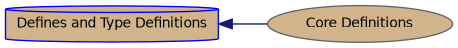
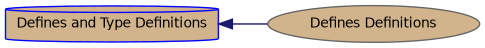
(360, 24) -> (374, 24)
